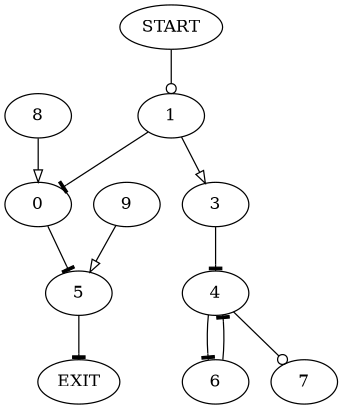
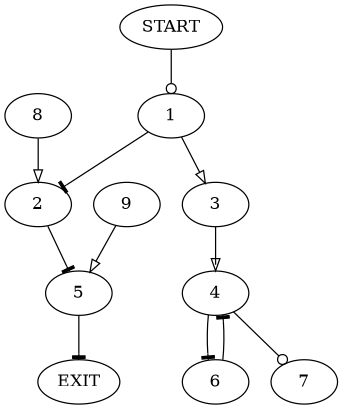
(38, 205) -> (38, 205)
(216, 246) -> (216, 246)
